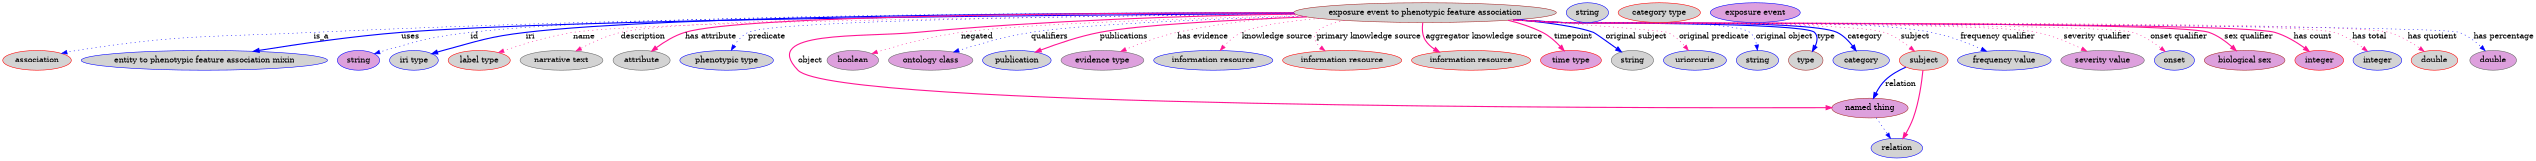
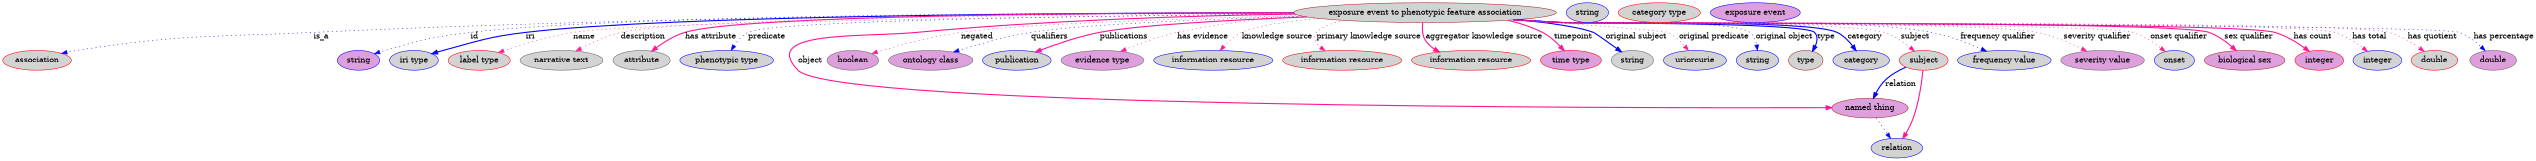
(204, 60) -> none
